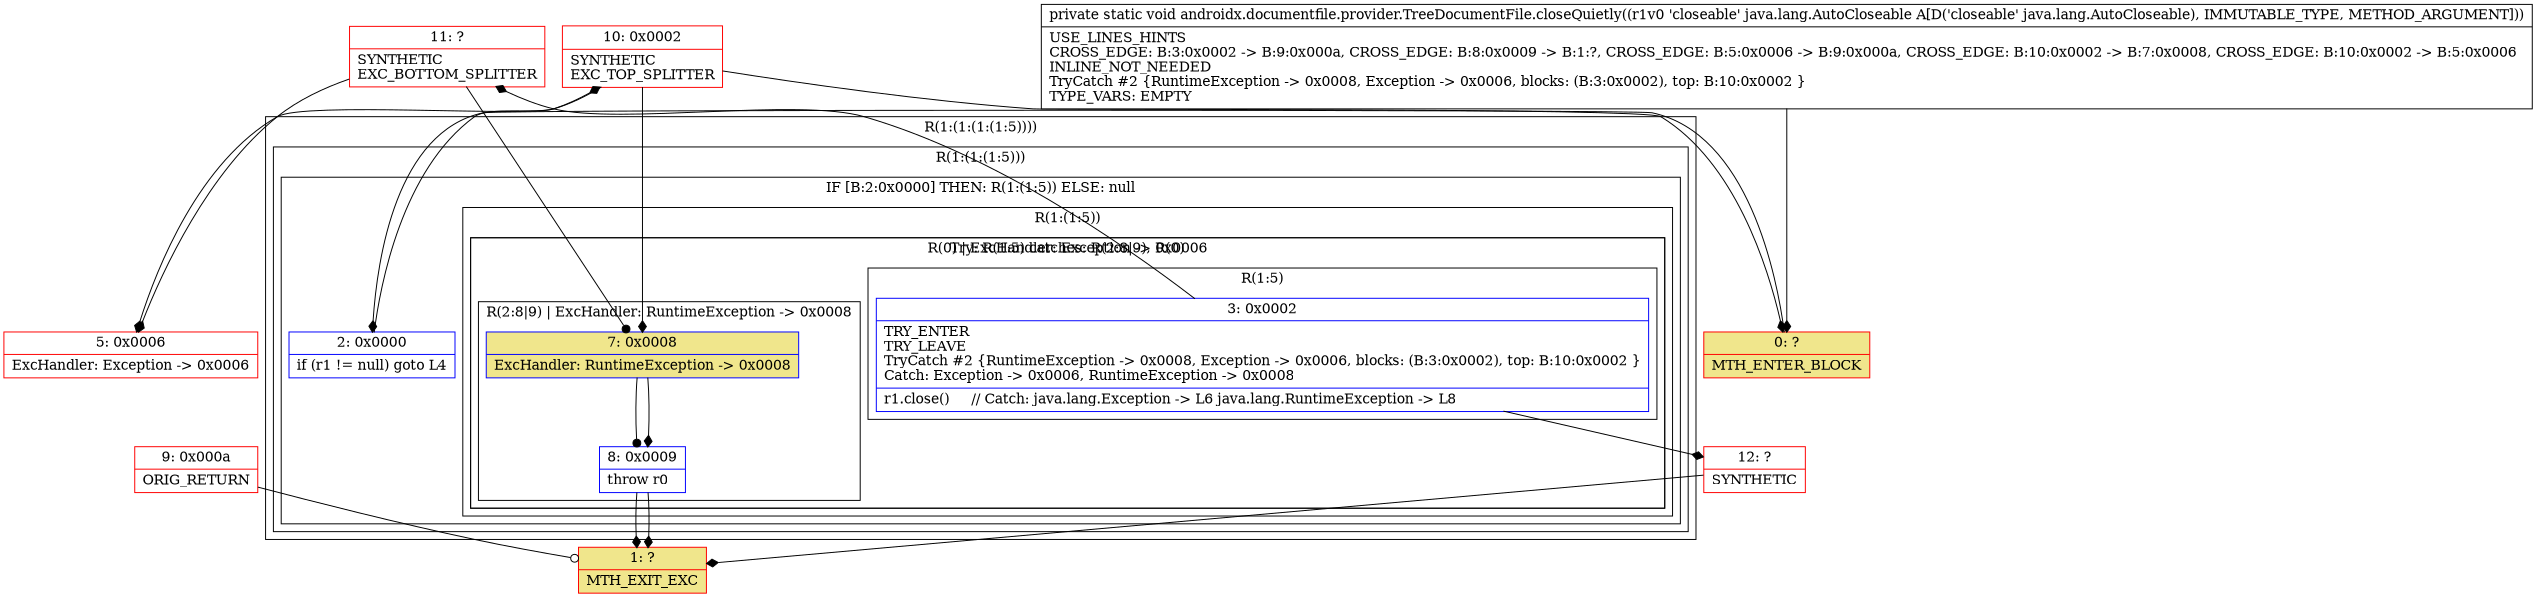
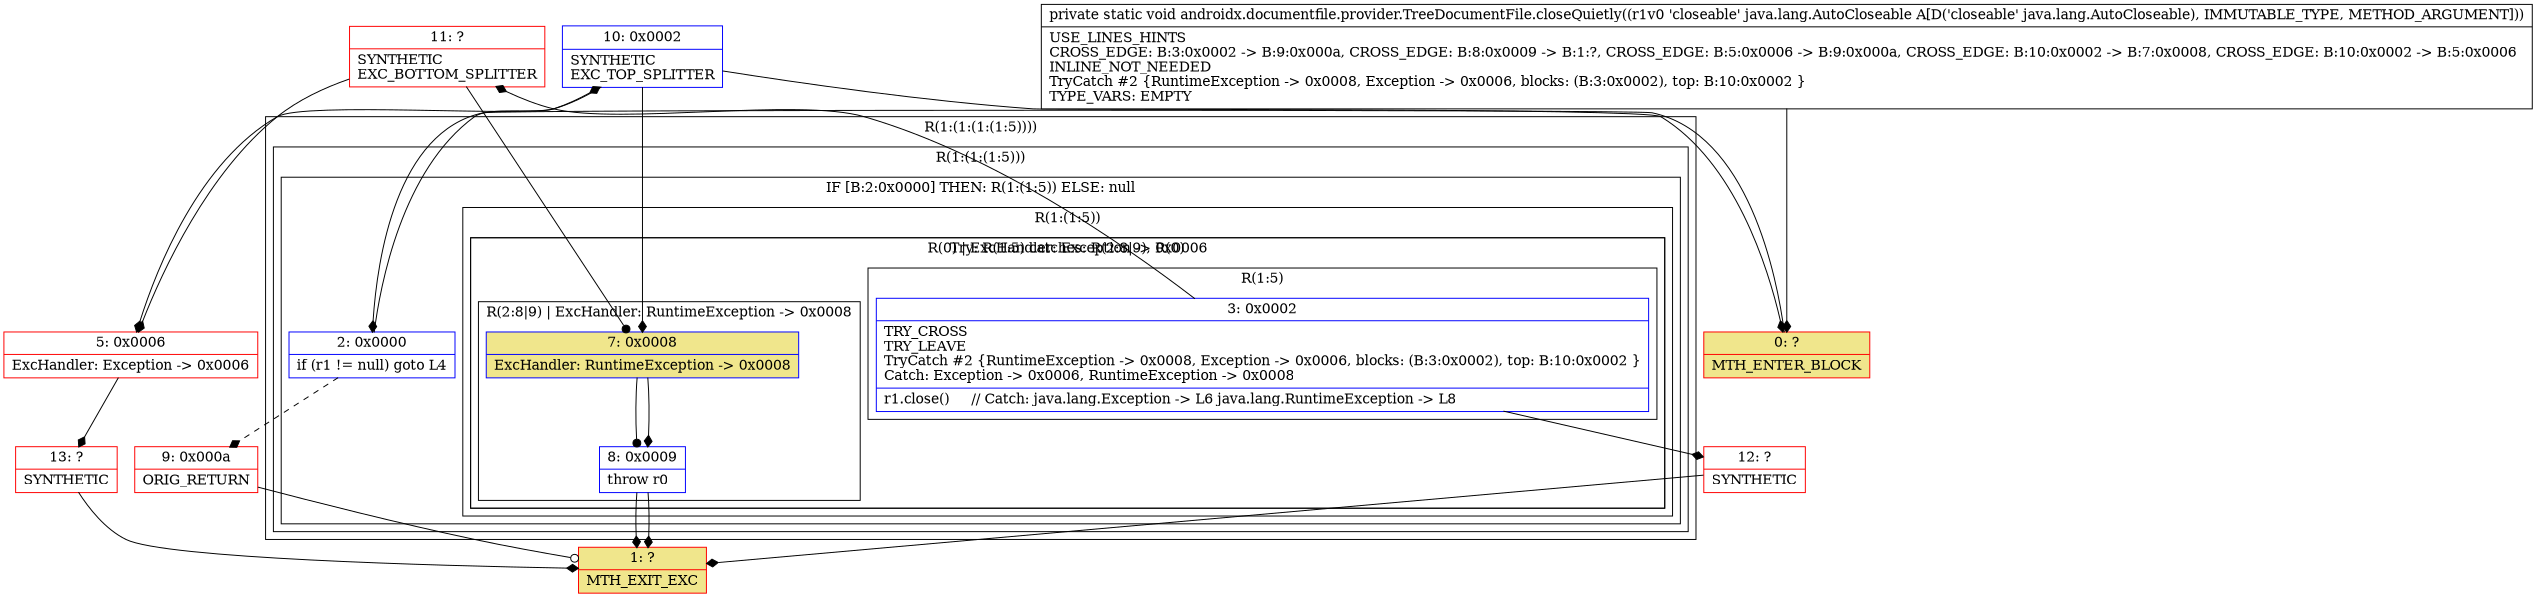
(642, 57) -> (642, 57)
(927, 332) -> (926, 332)
none -> (289, 409)
none -> (66, 470)
